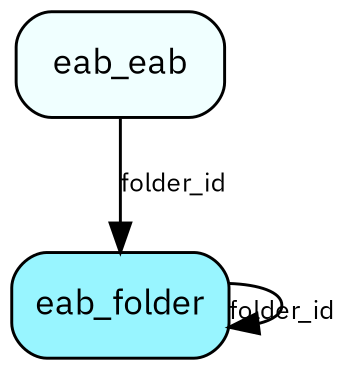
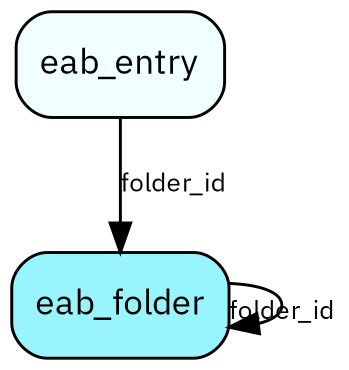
(120, 65) -> (120, 65)
